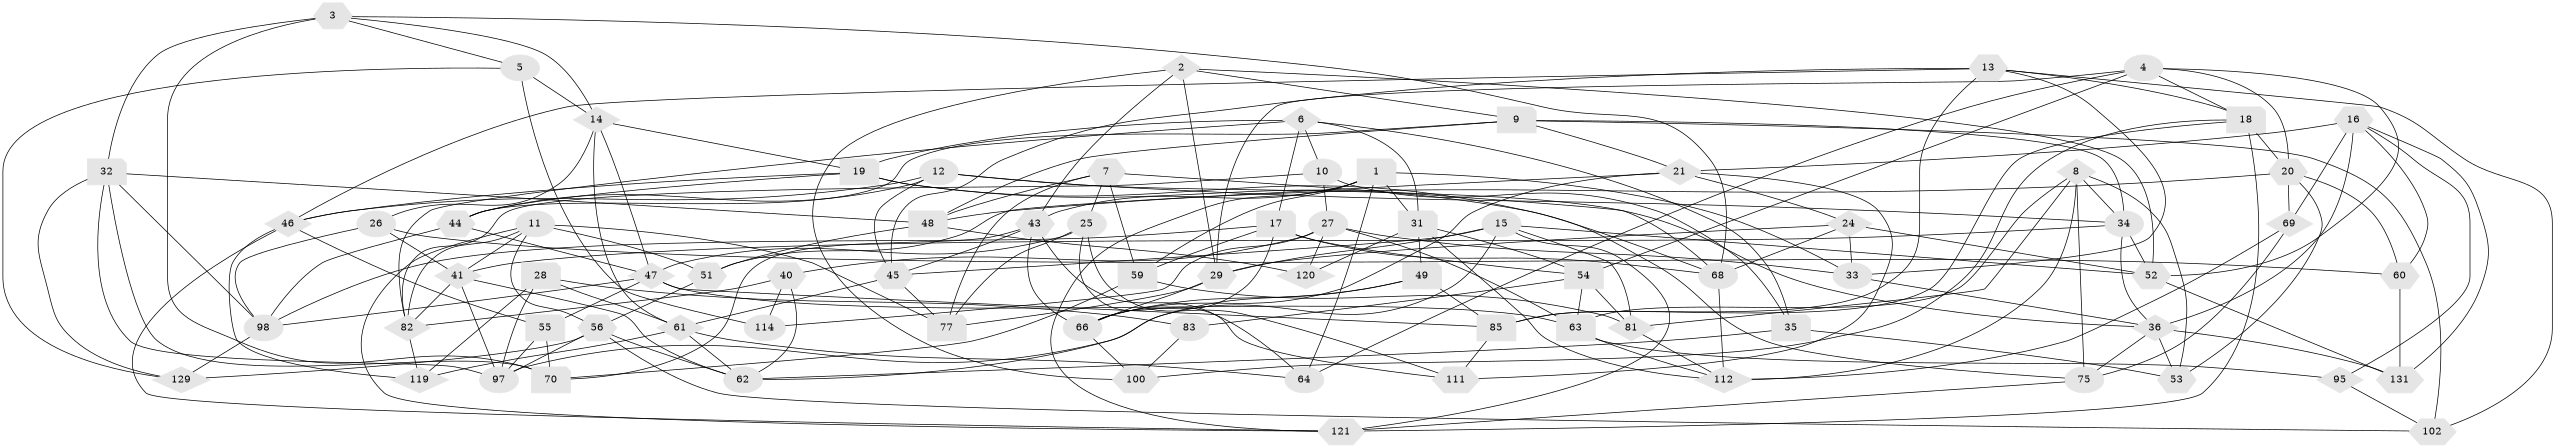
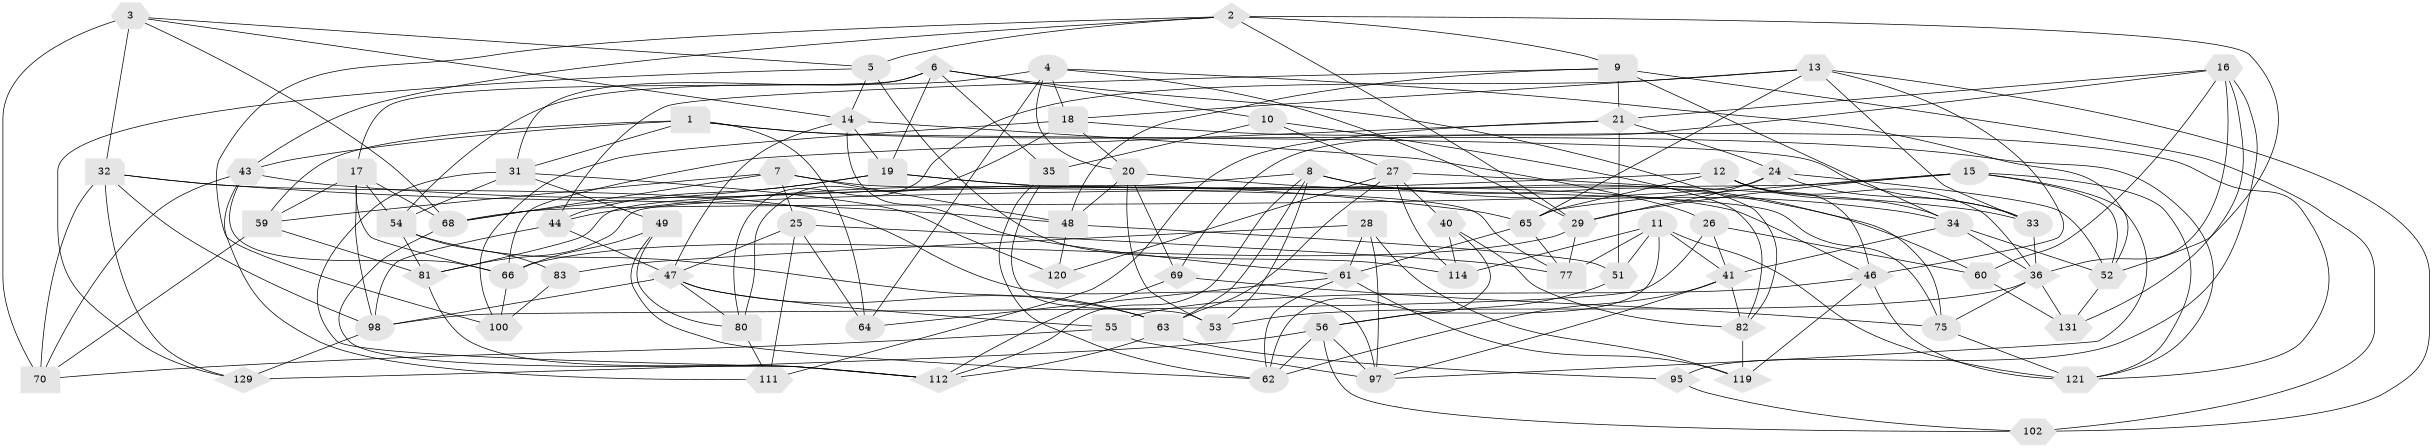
none -> (1050, 32)
(422, 271) -> (1558, 250)
(893, 276) -> (1526, 224)
(1496, 328) -> (742, 328)
